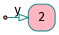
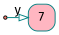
(42, 18) -> (42, 18)
